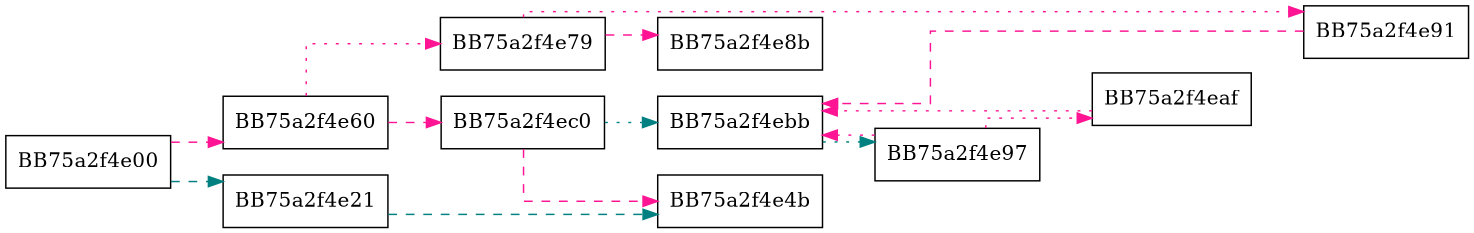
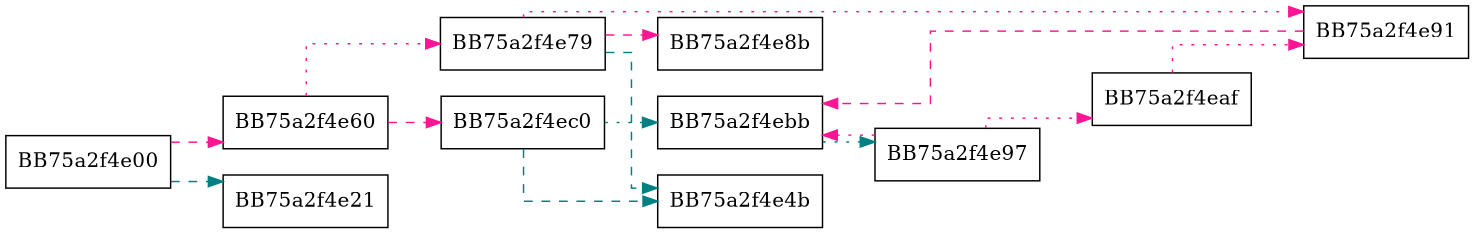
(965, 111) -> (1217, 45)
(557, 201) -> (557, 201)
(516, 214) -> (631, 113)
